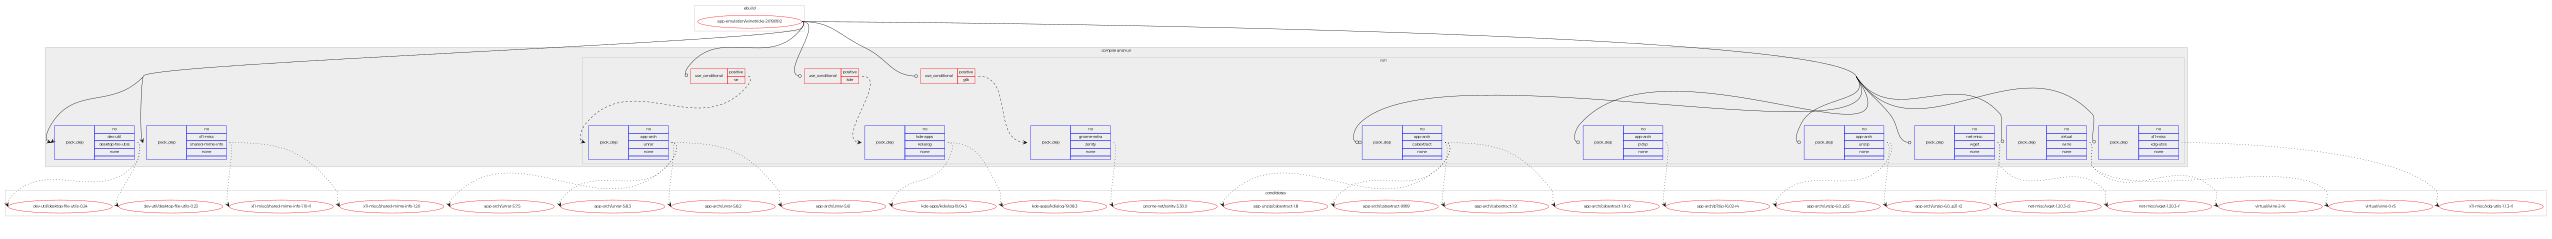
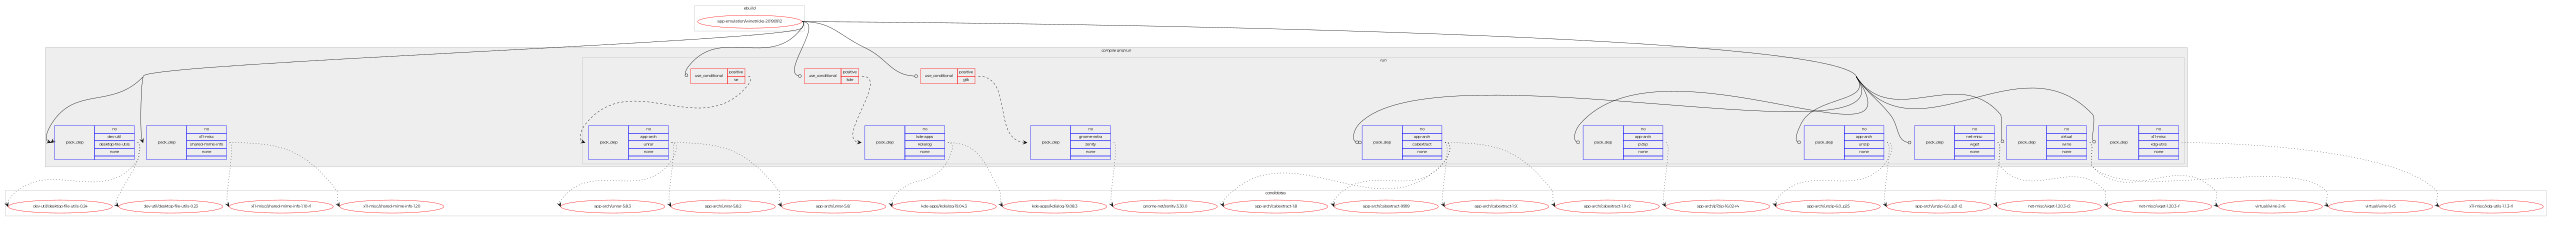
(502, 207) -> none
(1276, 207) -> (1276, 207)
